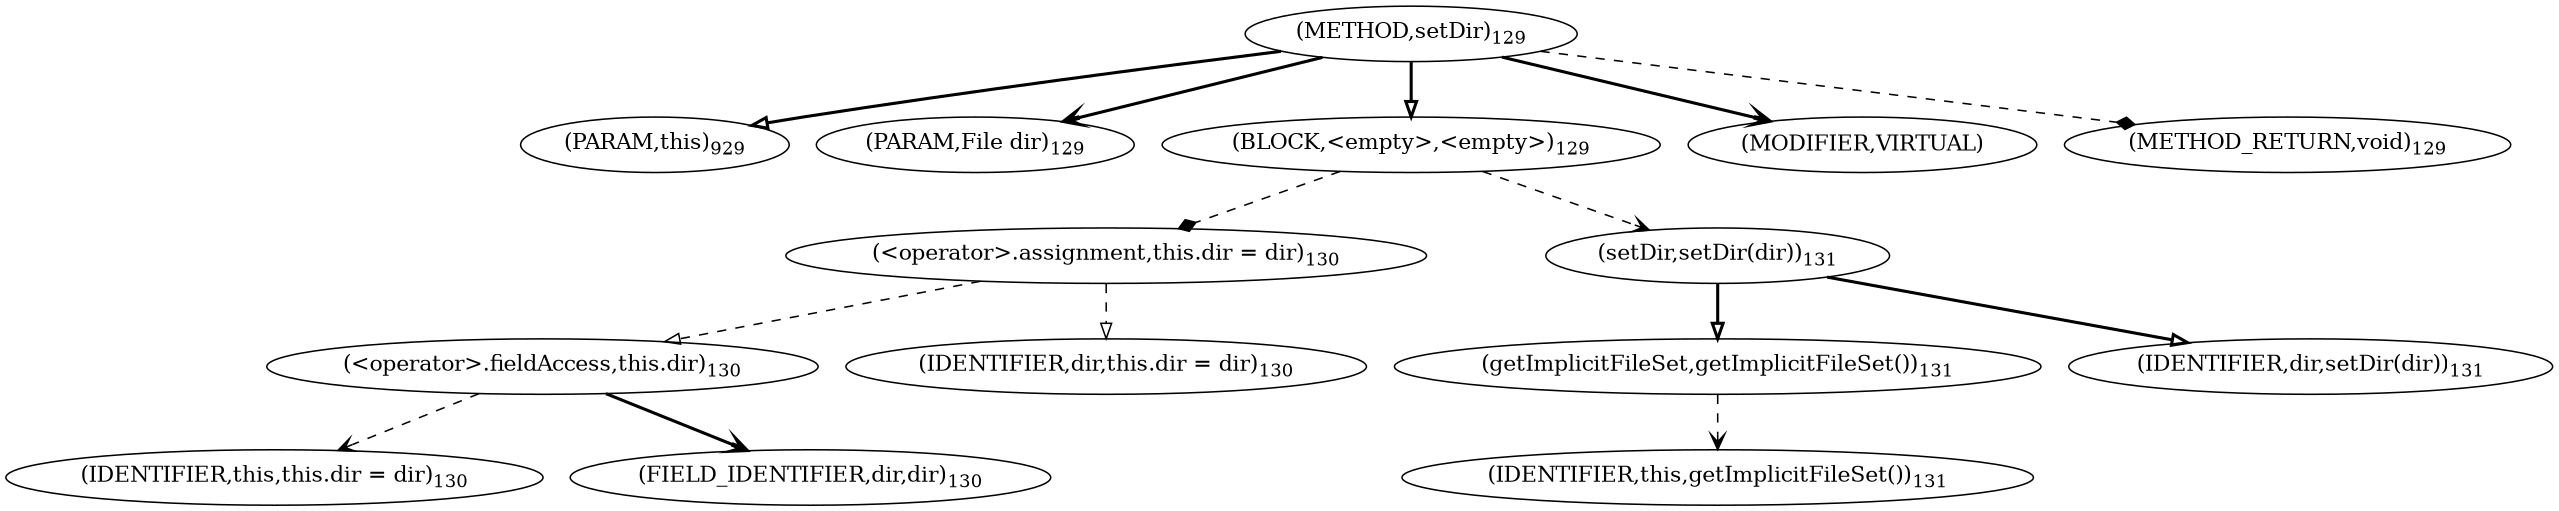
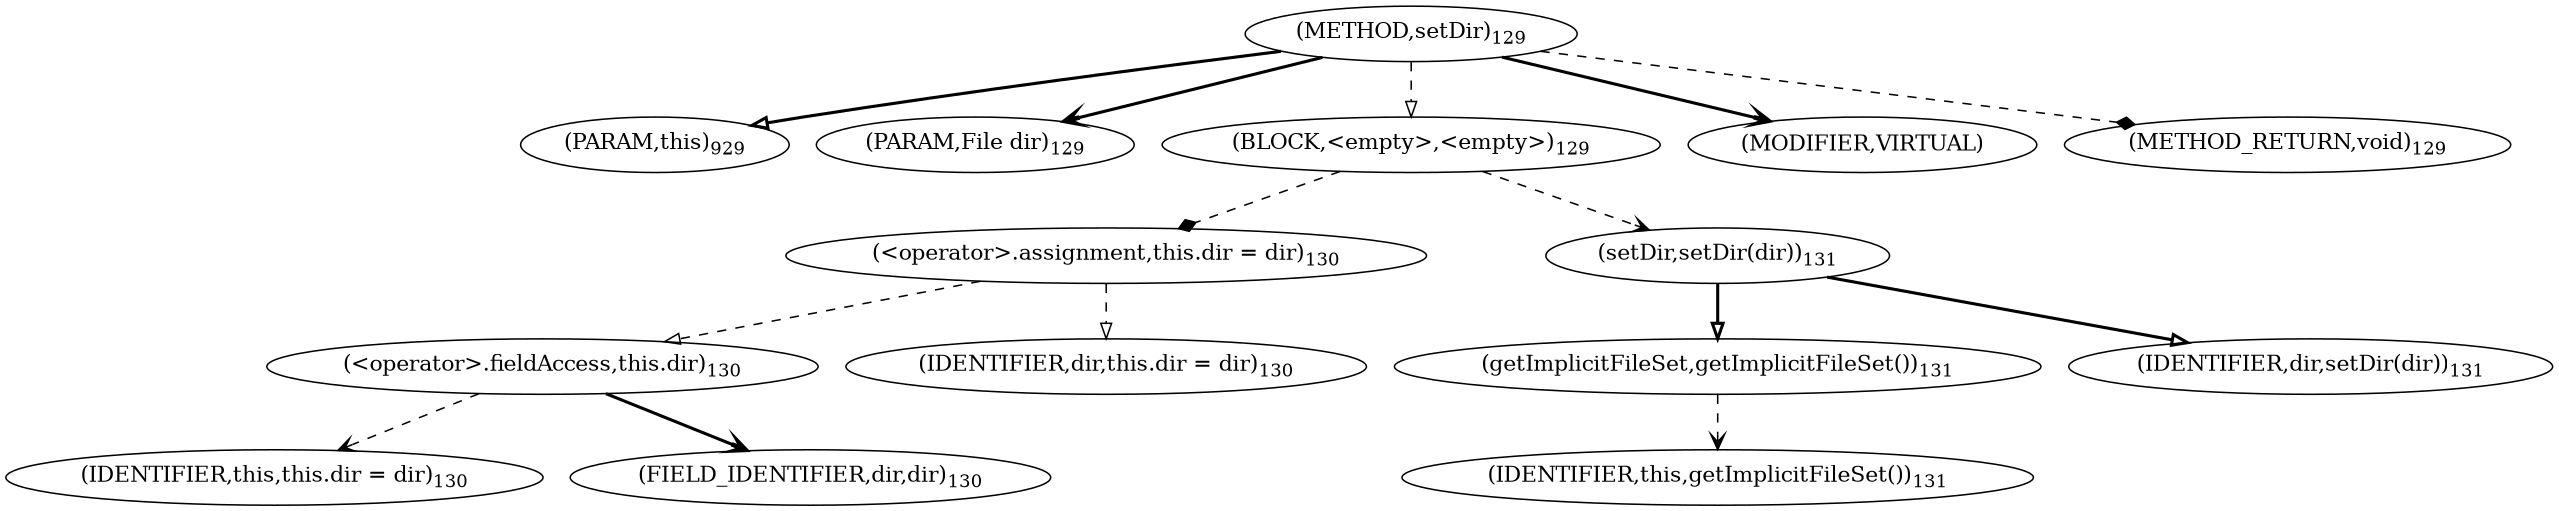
(1411, 82) -> (1411, 82)
